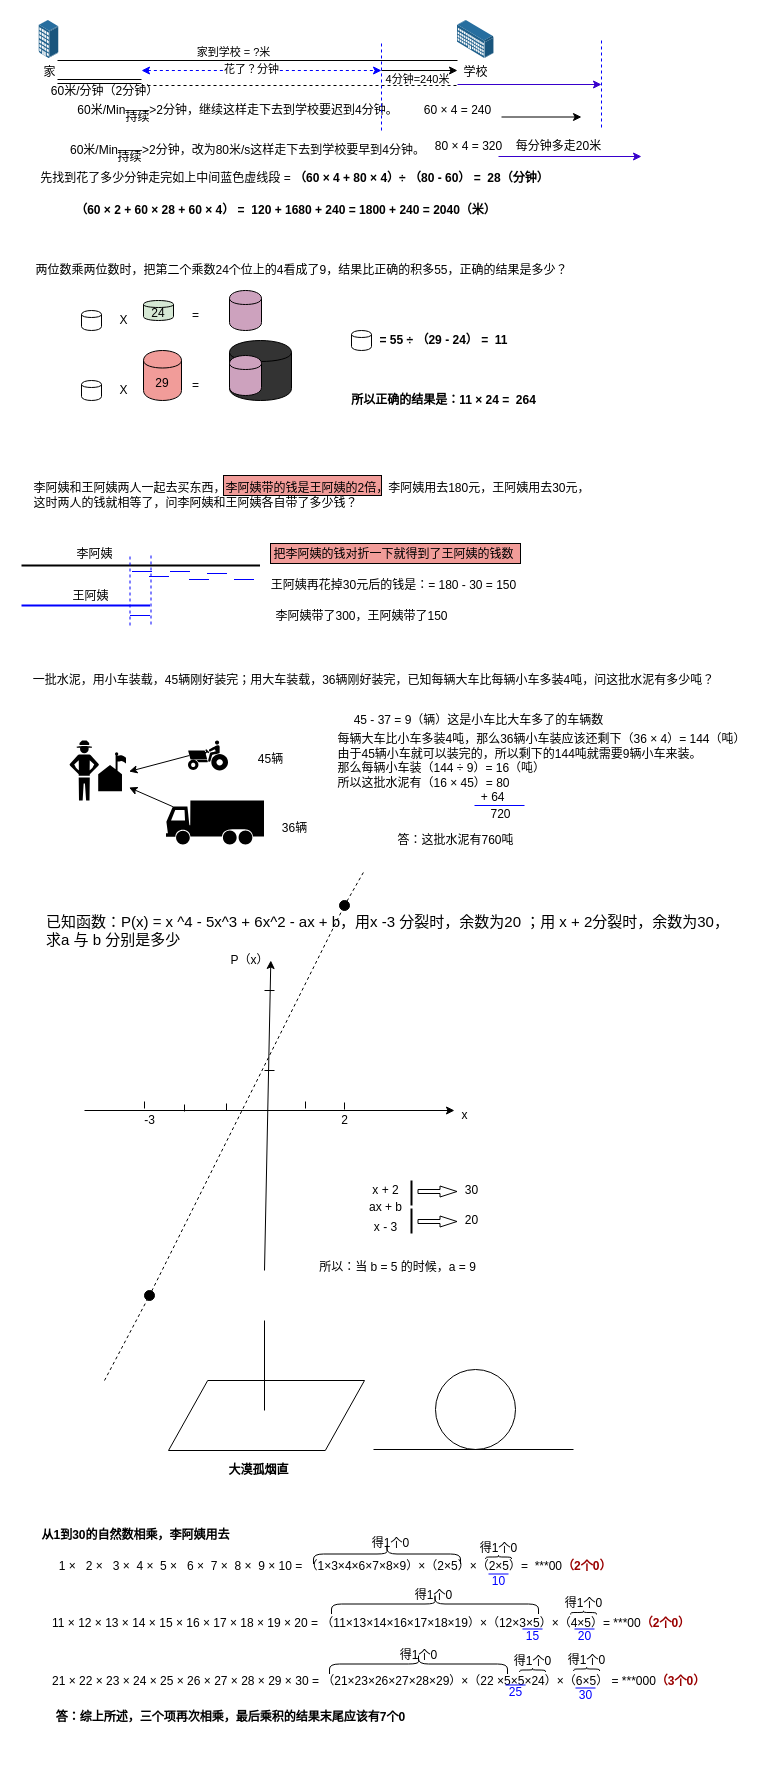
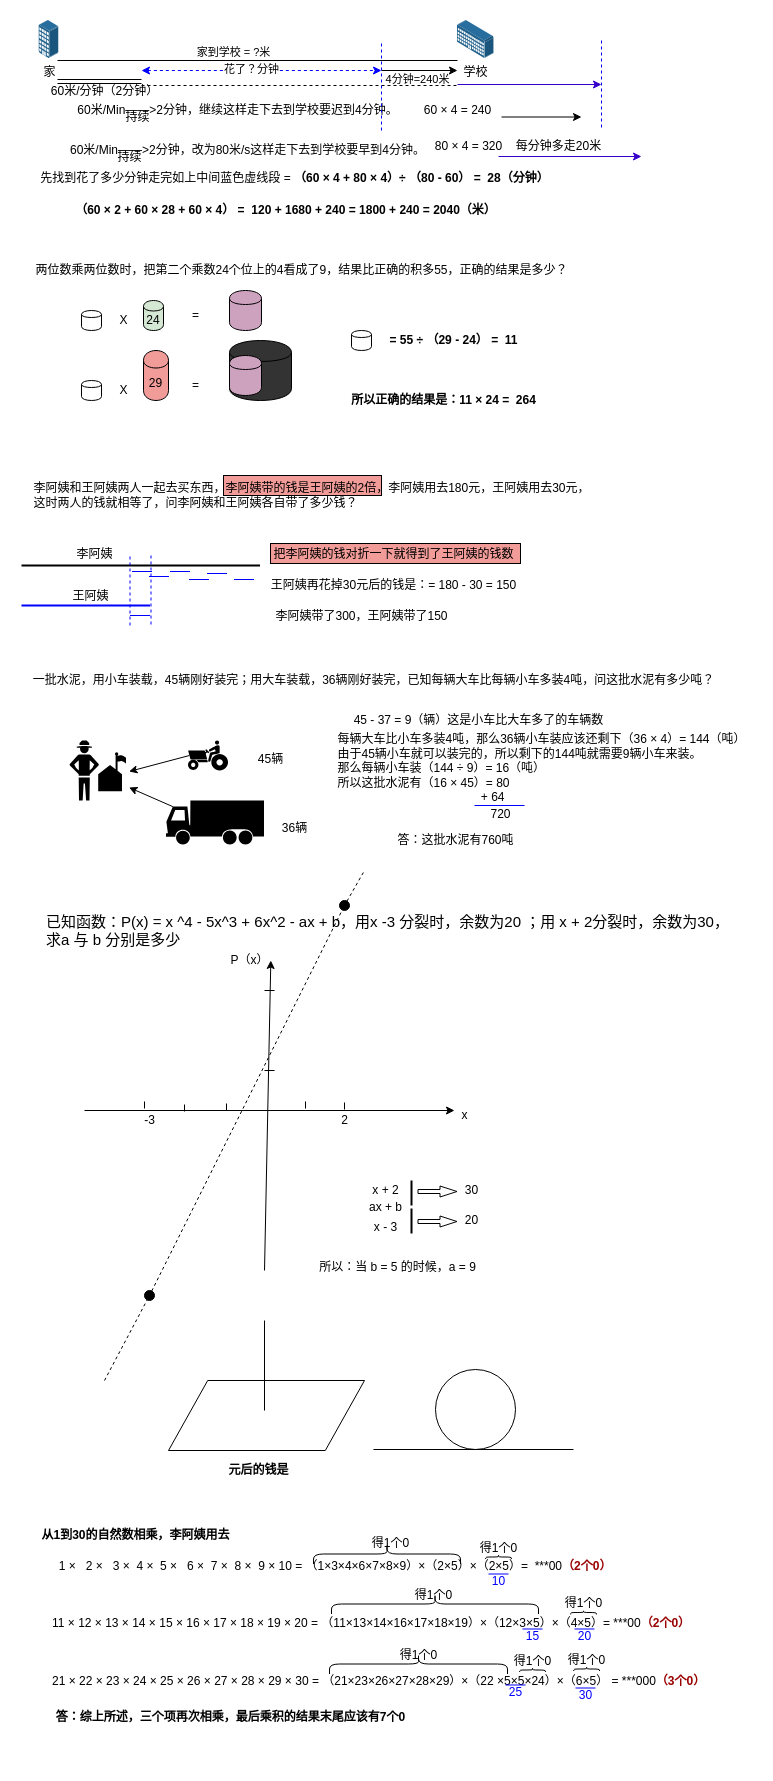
(159, 311) -> (154, 316)
(444, 341) -> (454, 341)
(163, 376) -> (156, 376)
(259, 1471) -> (259, 1471)
